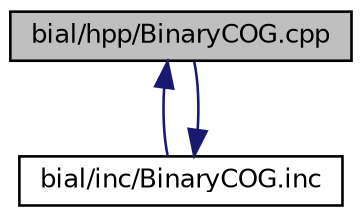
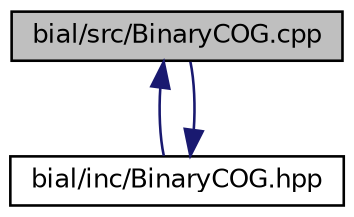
(181, 36) -> (177, 36)
(181, 181) -> (177, 181)
